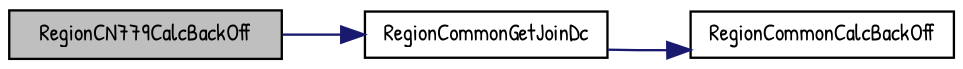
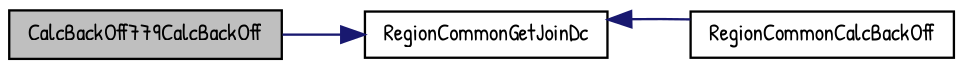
(146, 35) -> (146, 35)
(638, 50) -> (661, 19)
